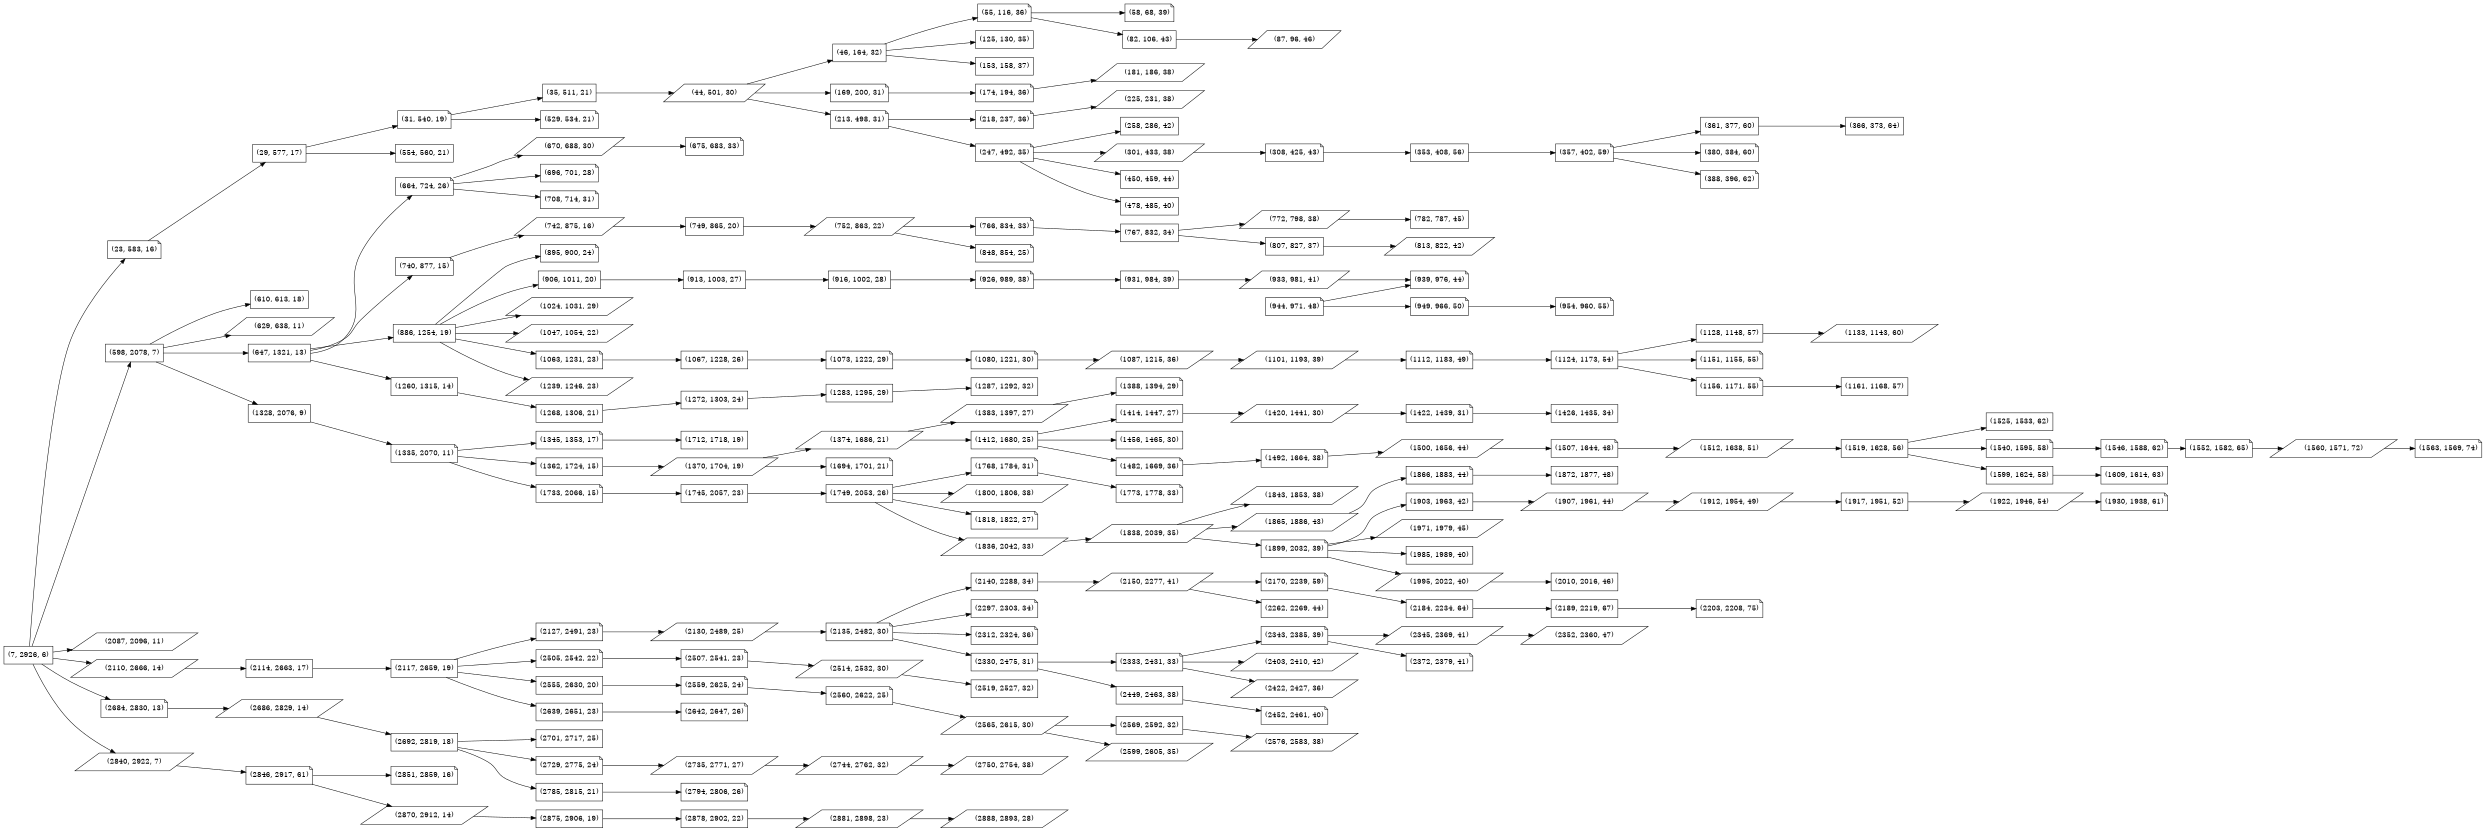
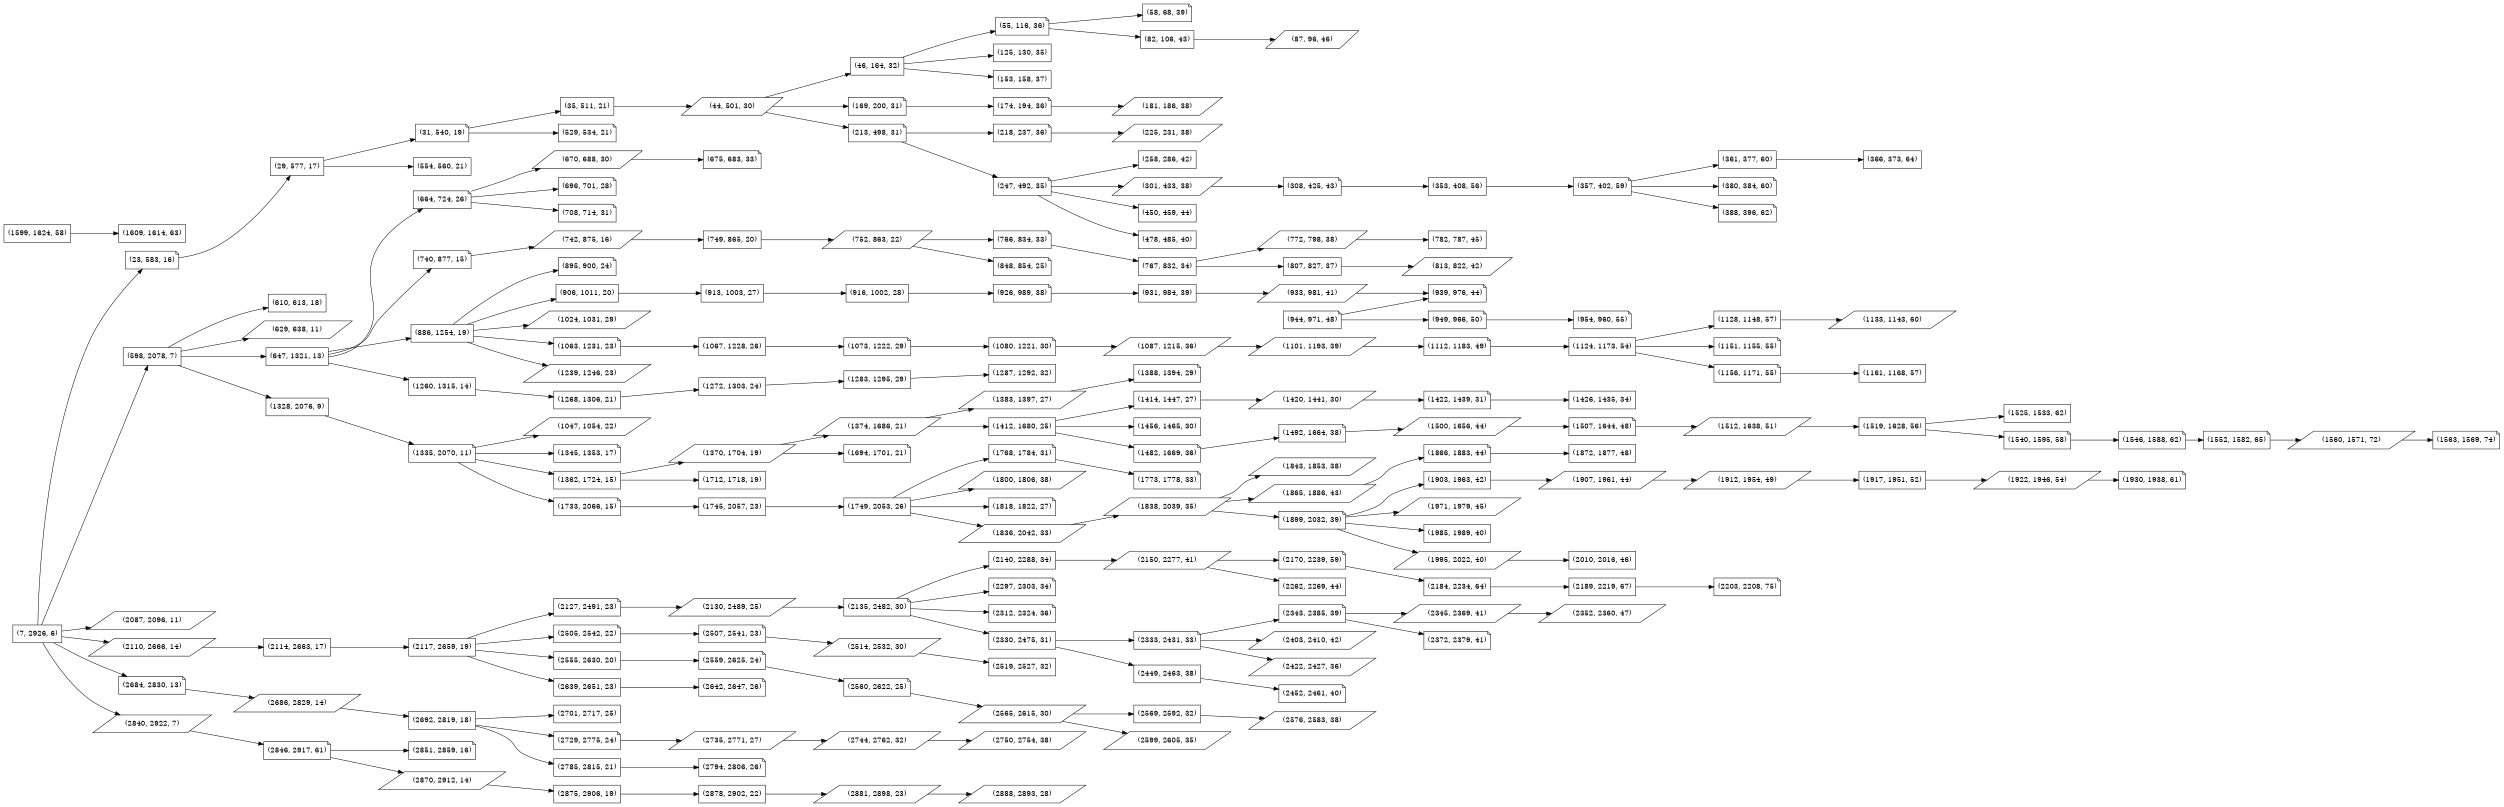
(485, 333) -> (505, 442)
(639, 440) -> (657, 480)
(1945, 461) -> none
